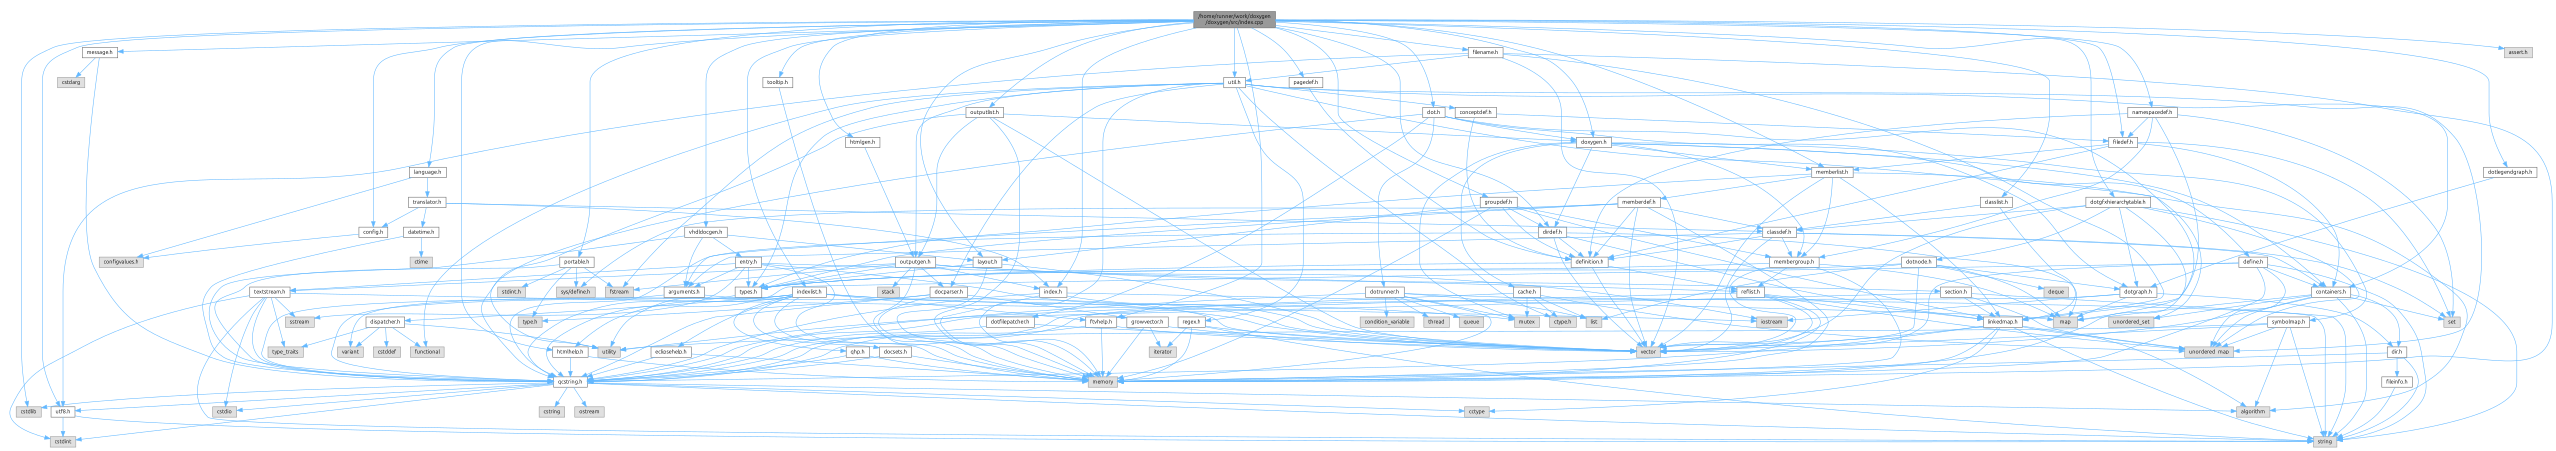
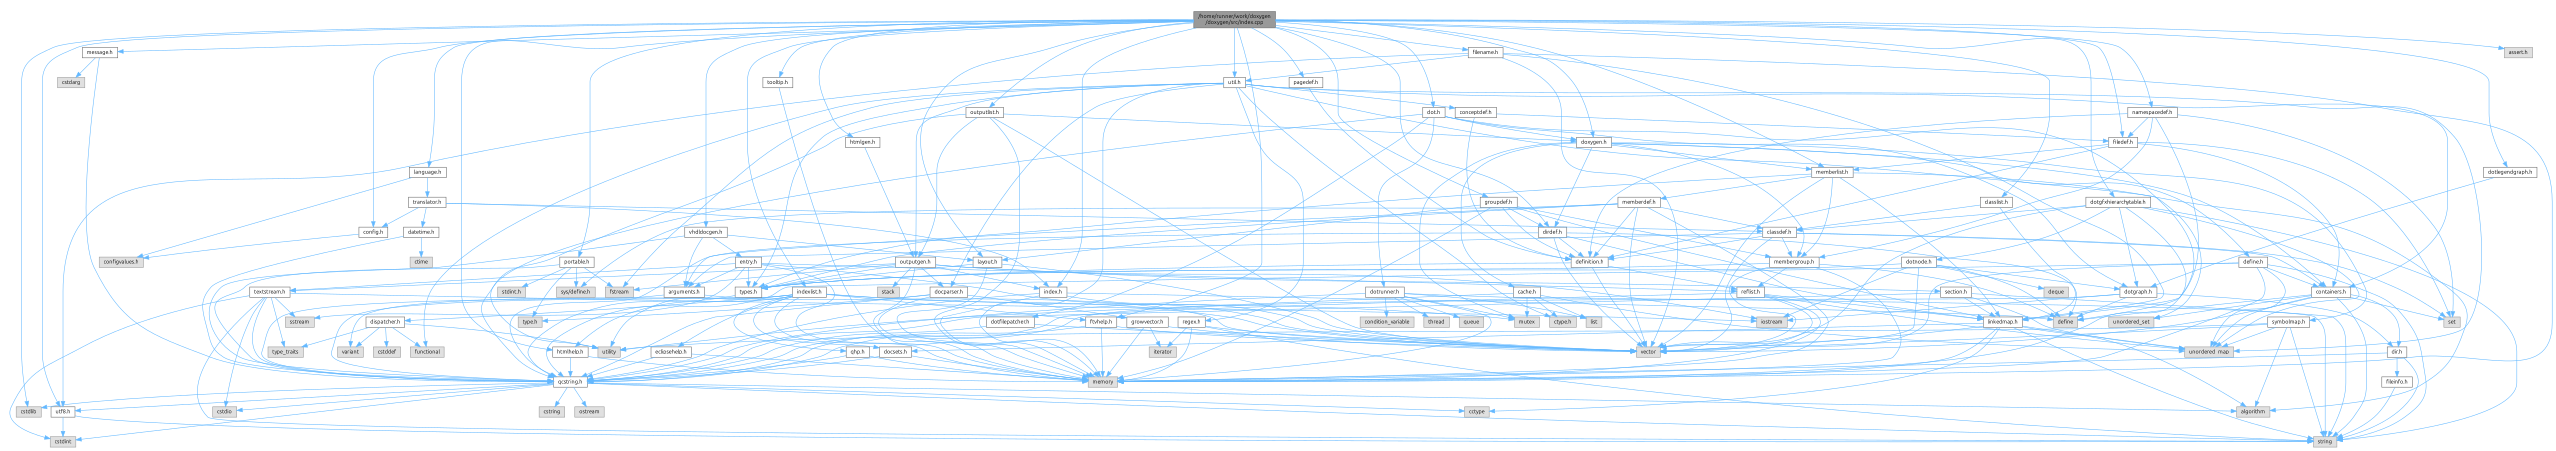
(1783, 279) -> (1872, 282)
(2065, 322) -> (2065, 322)
(1289, 370) -> (1450, 337)
